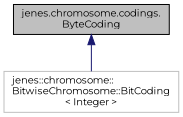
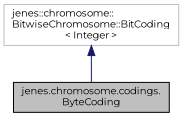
(91, 58) -> (91, 69)
